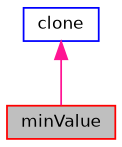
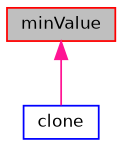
(61, 83) -> (61, 83)
